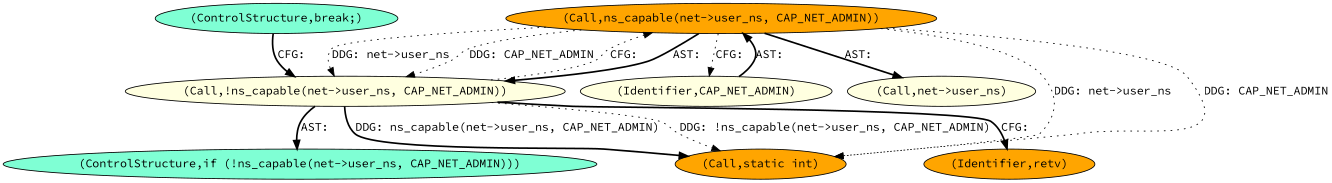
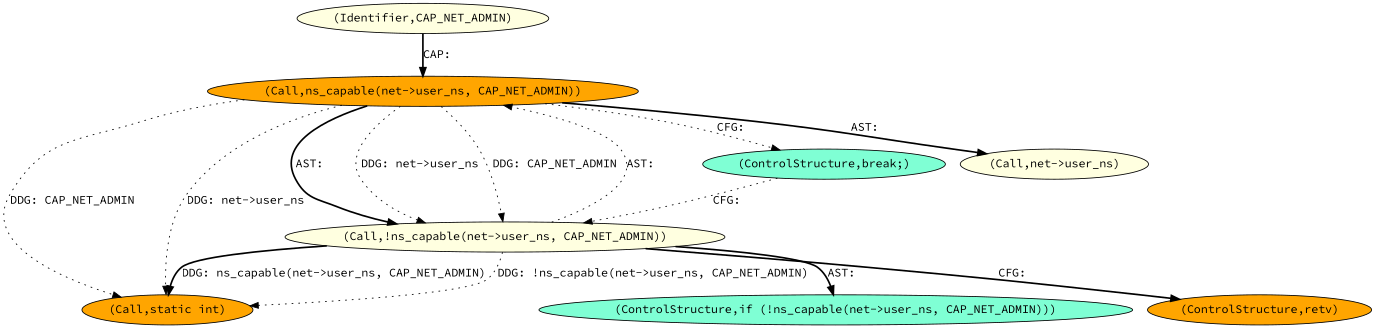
(715, 51) -> (660, 121)
(274, 55) -> (685, 202)
(627, 55) -> (644, 164)
(773, 55) -> (440, 55)
(1009, 164) -> (1260, 310)
